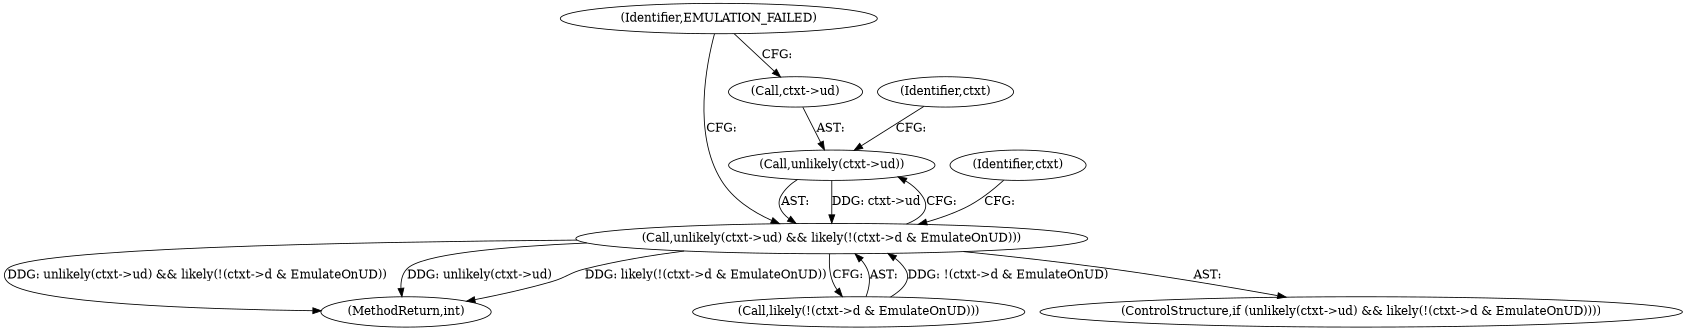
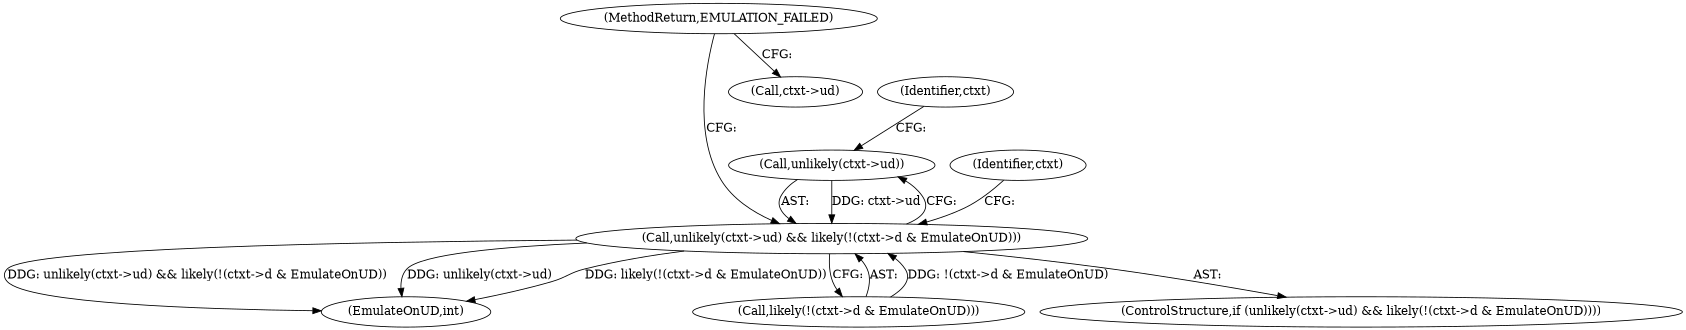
(719, 19) -> (719, 19)
(812, 125) -> none
(406, 312) -> (406, 312)
